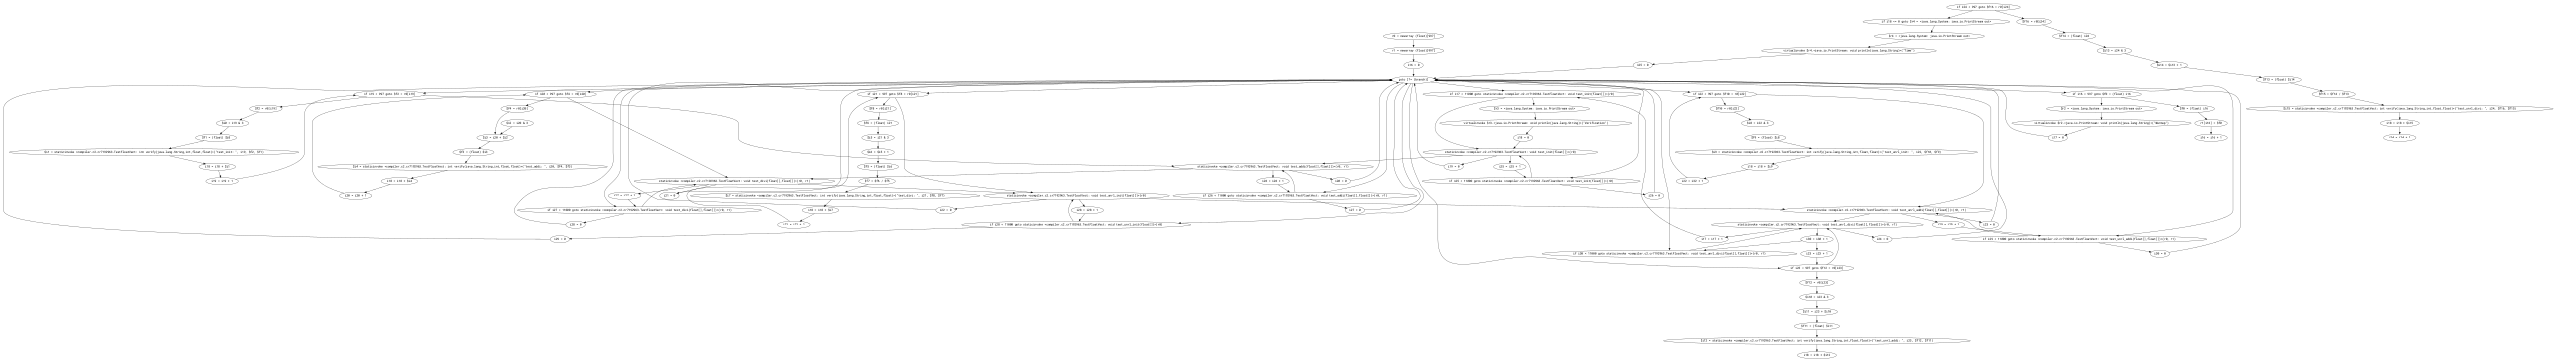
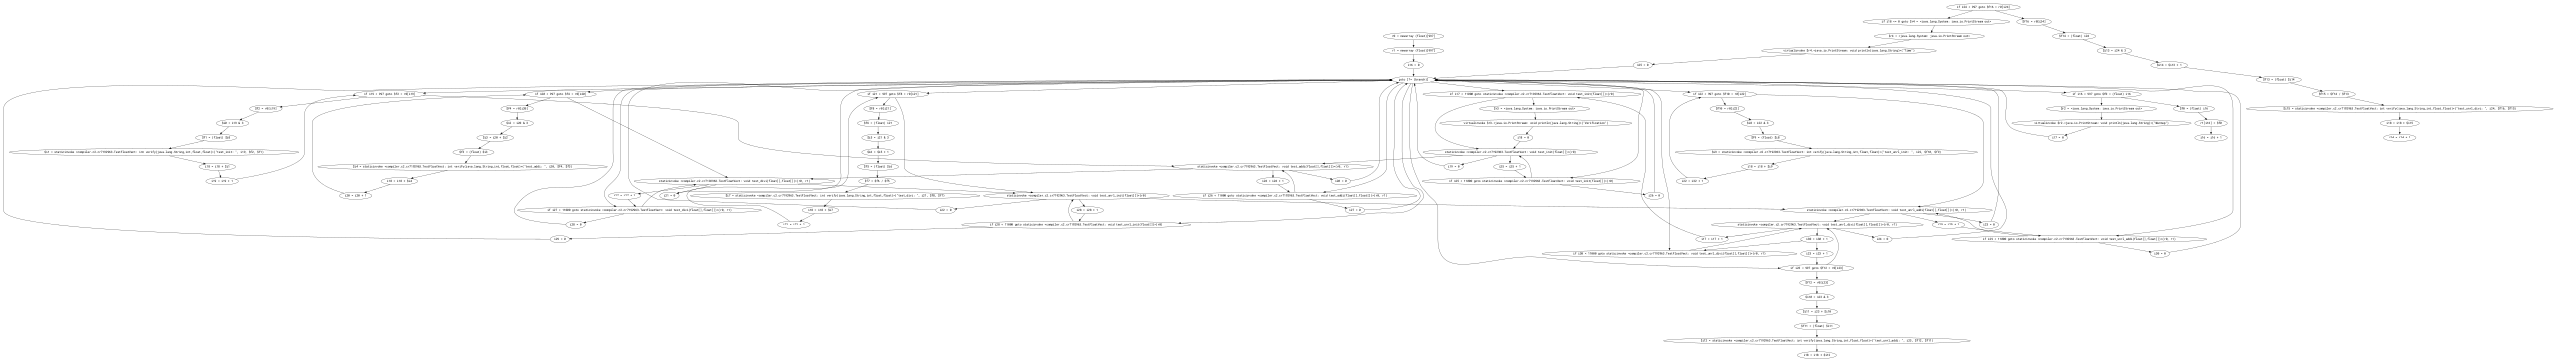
(499, 120) -> (517, 115)
none -> (1761, 130)
